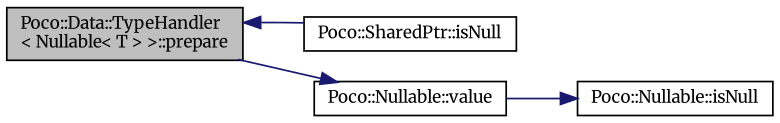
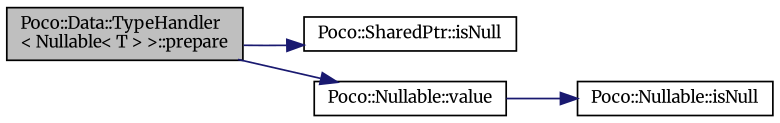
(283, 23) -> (265, 45)
